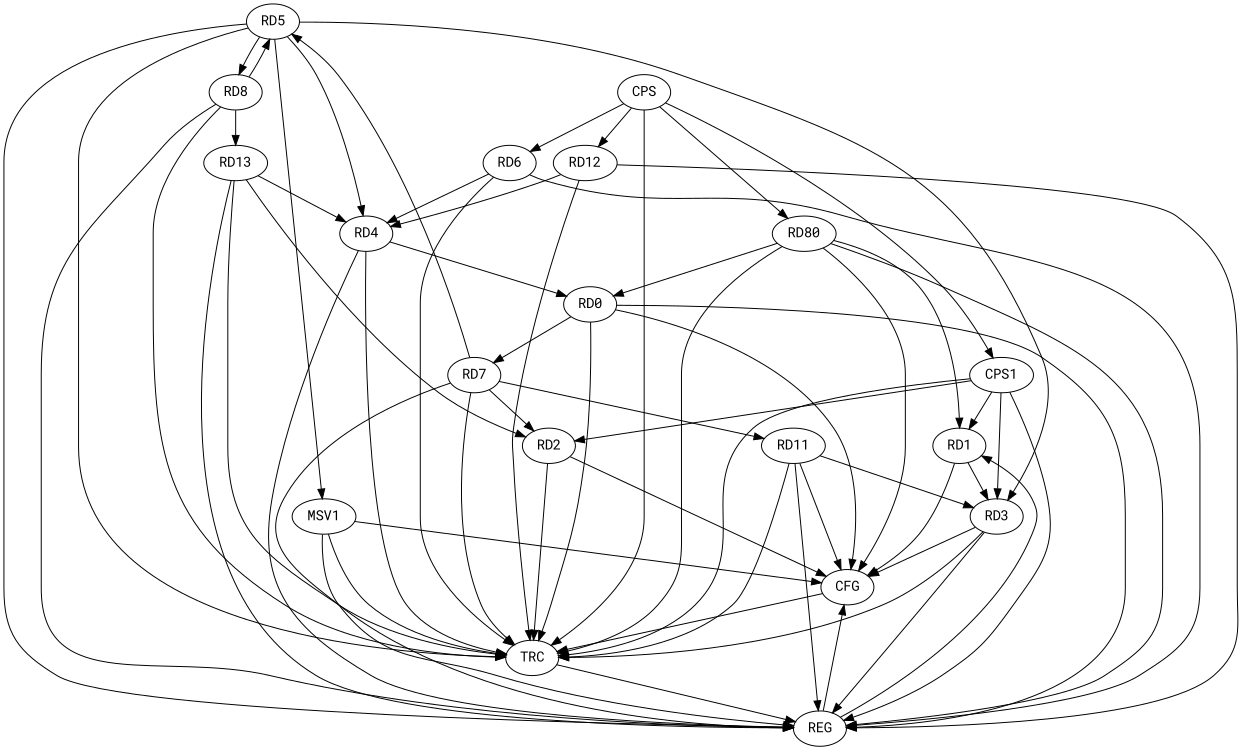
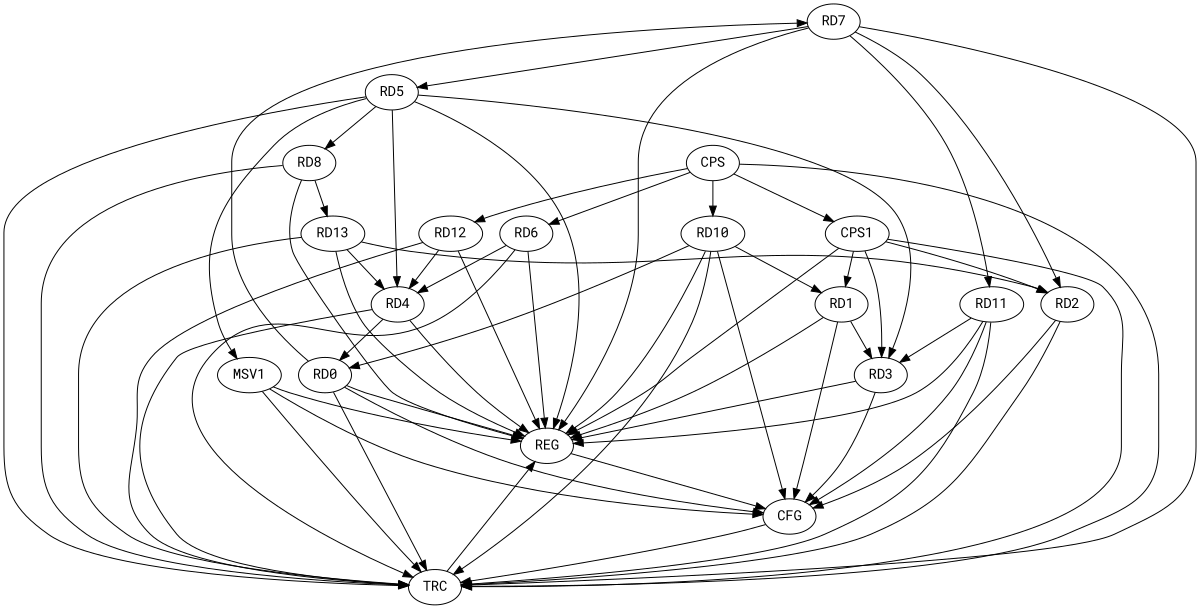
(258, 63) -> none
(804, 234) -> (713, 234)
(984, 607) -> (706, 386)
(790, 634) -> none
